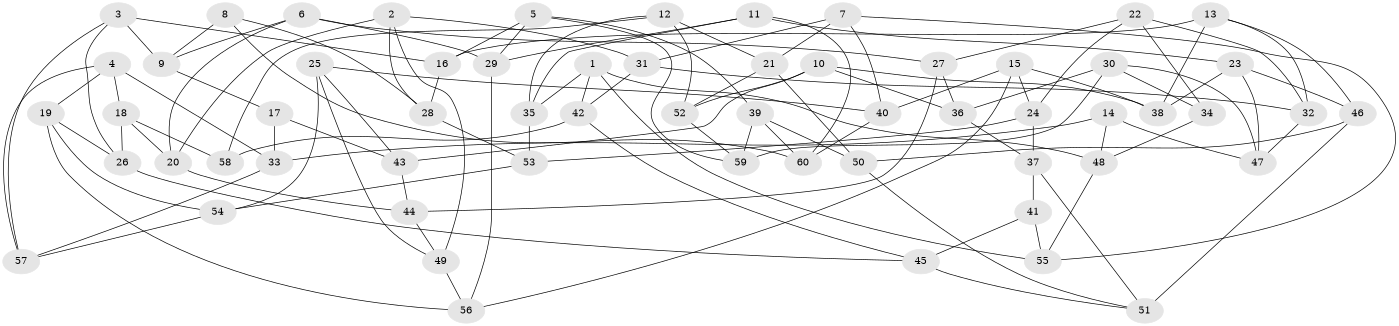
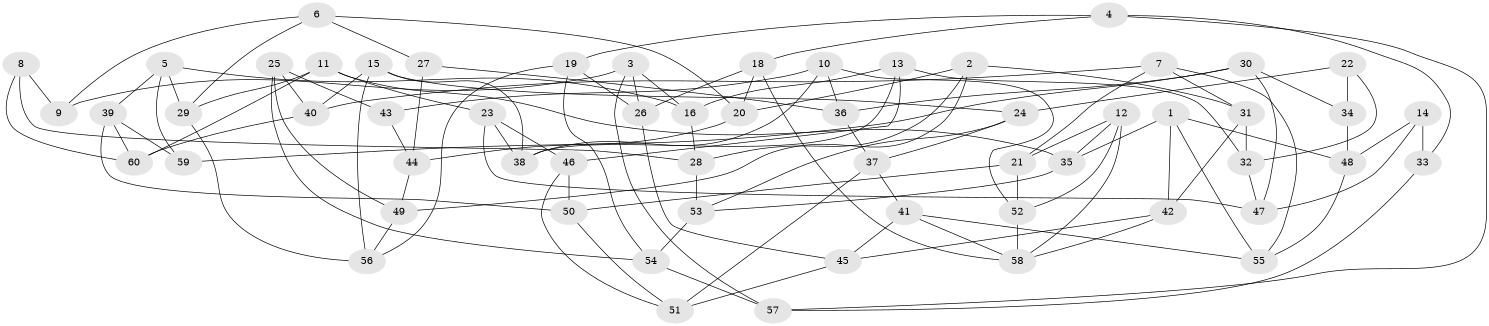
(1037, 40) -> none
(275, 114) -> none
(710, 138) -> (1017, 239)
none -> (961, 237)
